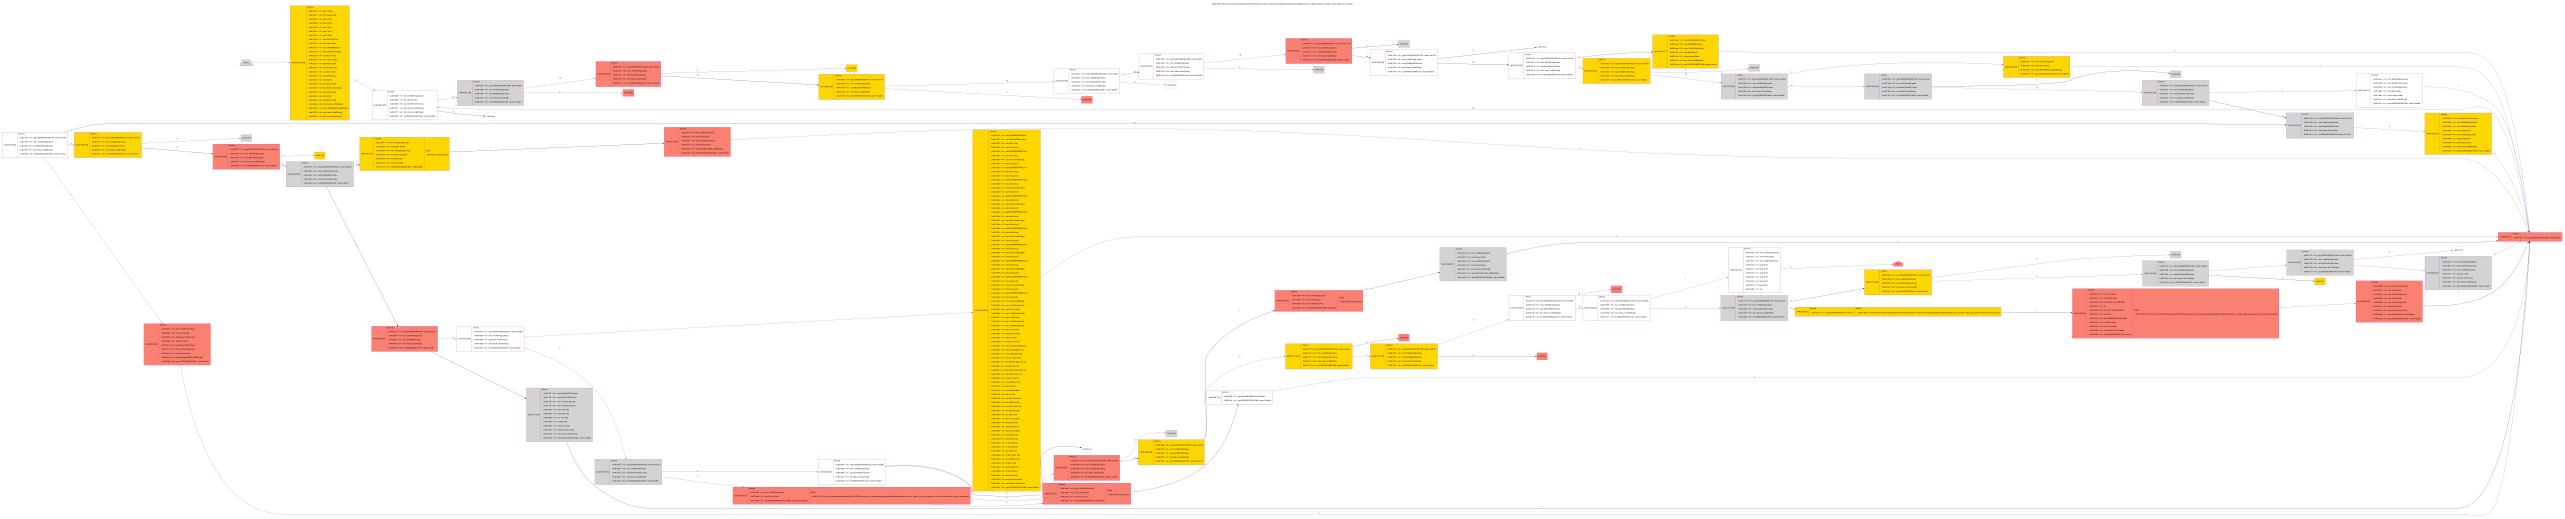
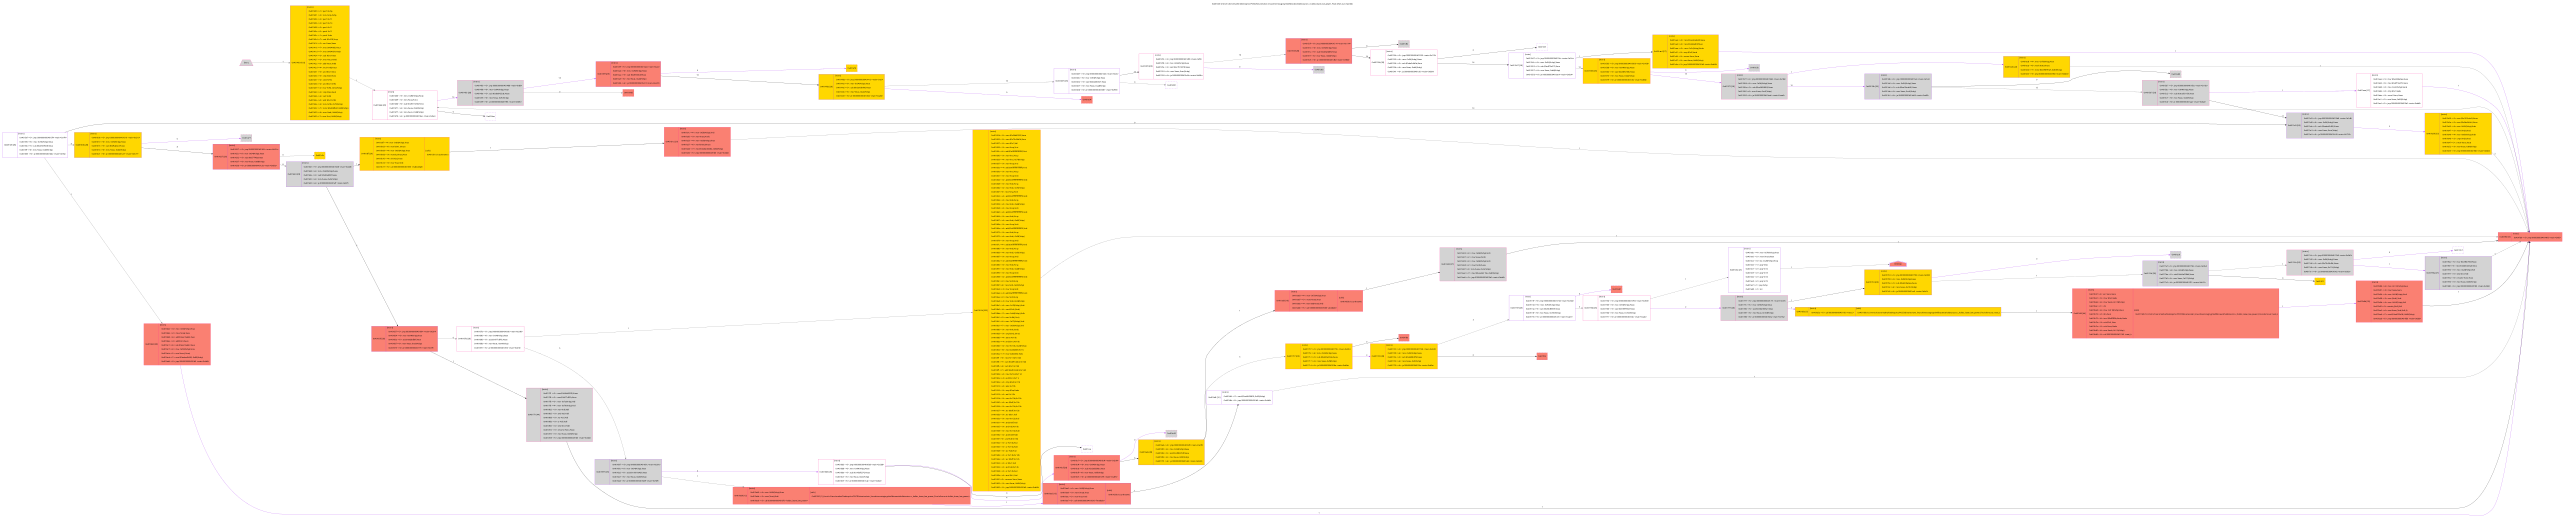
(1898, 264) -> (1898, 264)
